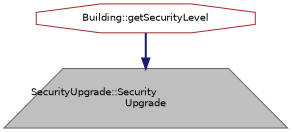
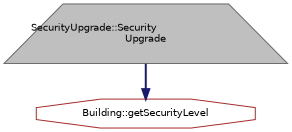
(146, 46) -> (146, 76)
